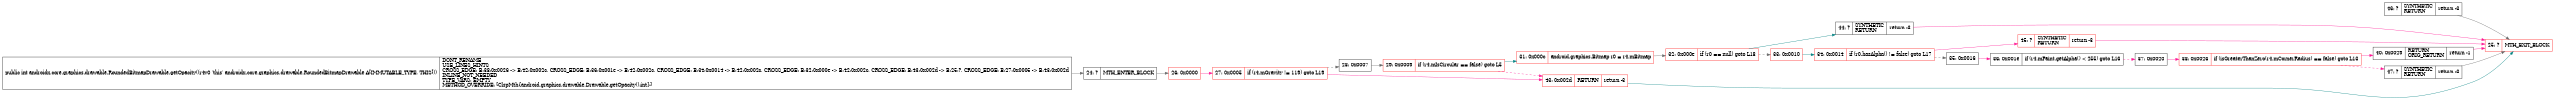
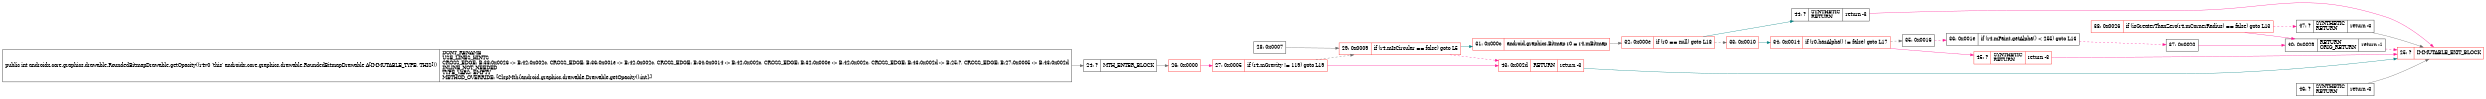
(2527, 45) -> (2449, 53)
(2477, 49) -> (2390, 49)
(1983, 59) -> (1939, 40)
(2171, 59) -> (2240, 45)
(1331, 67) -> (1333, 57)
